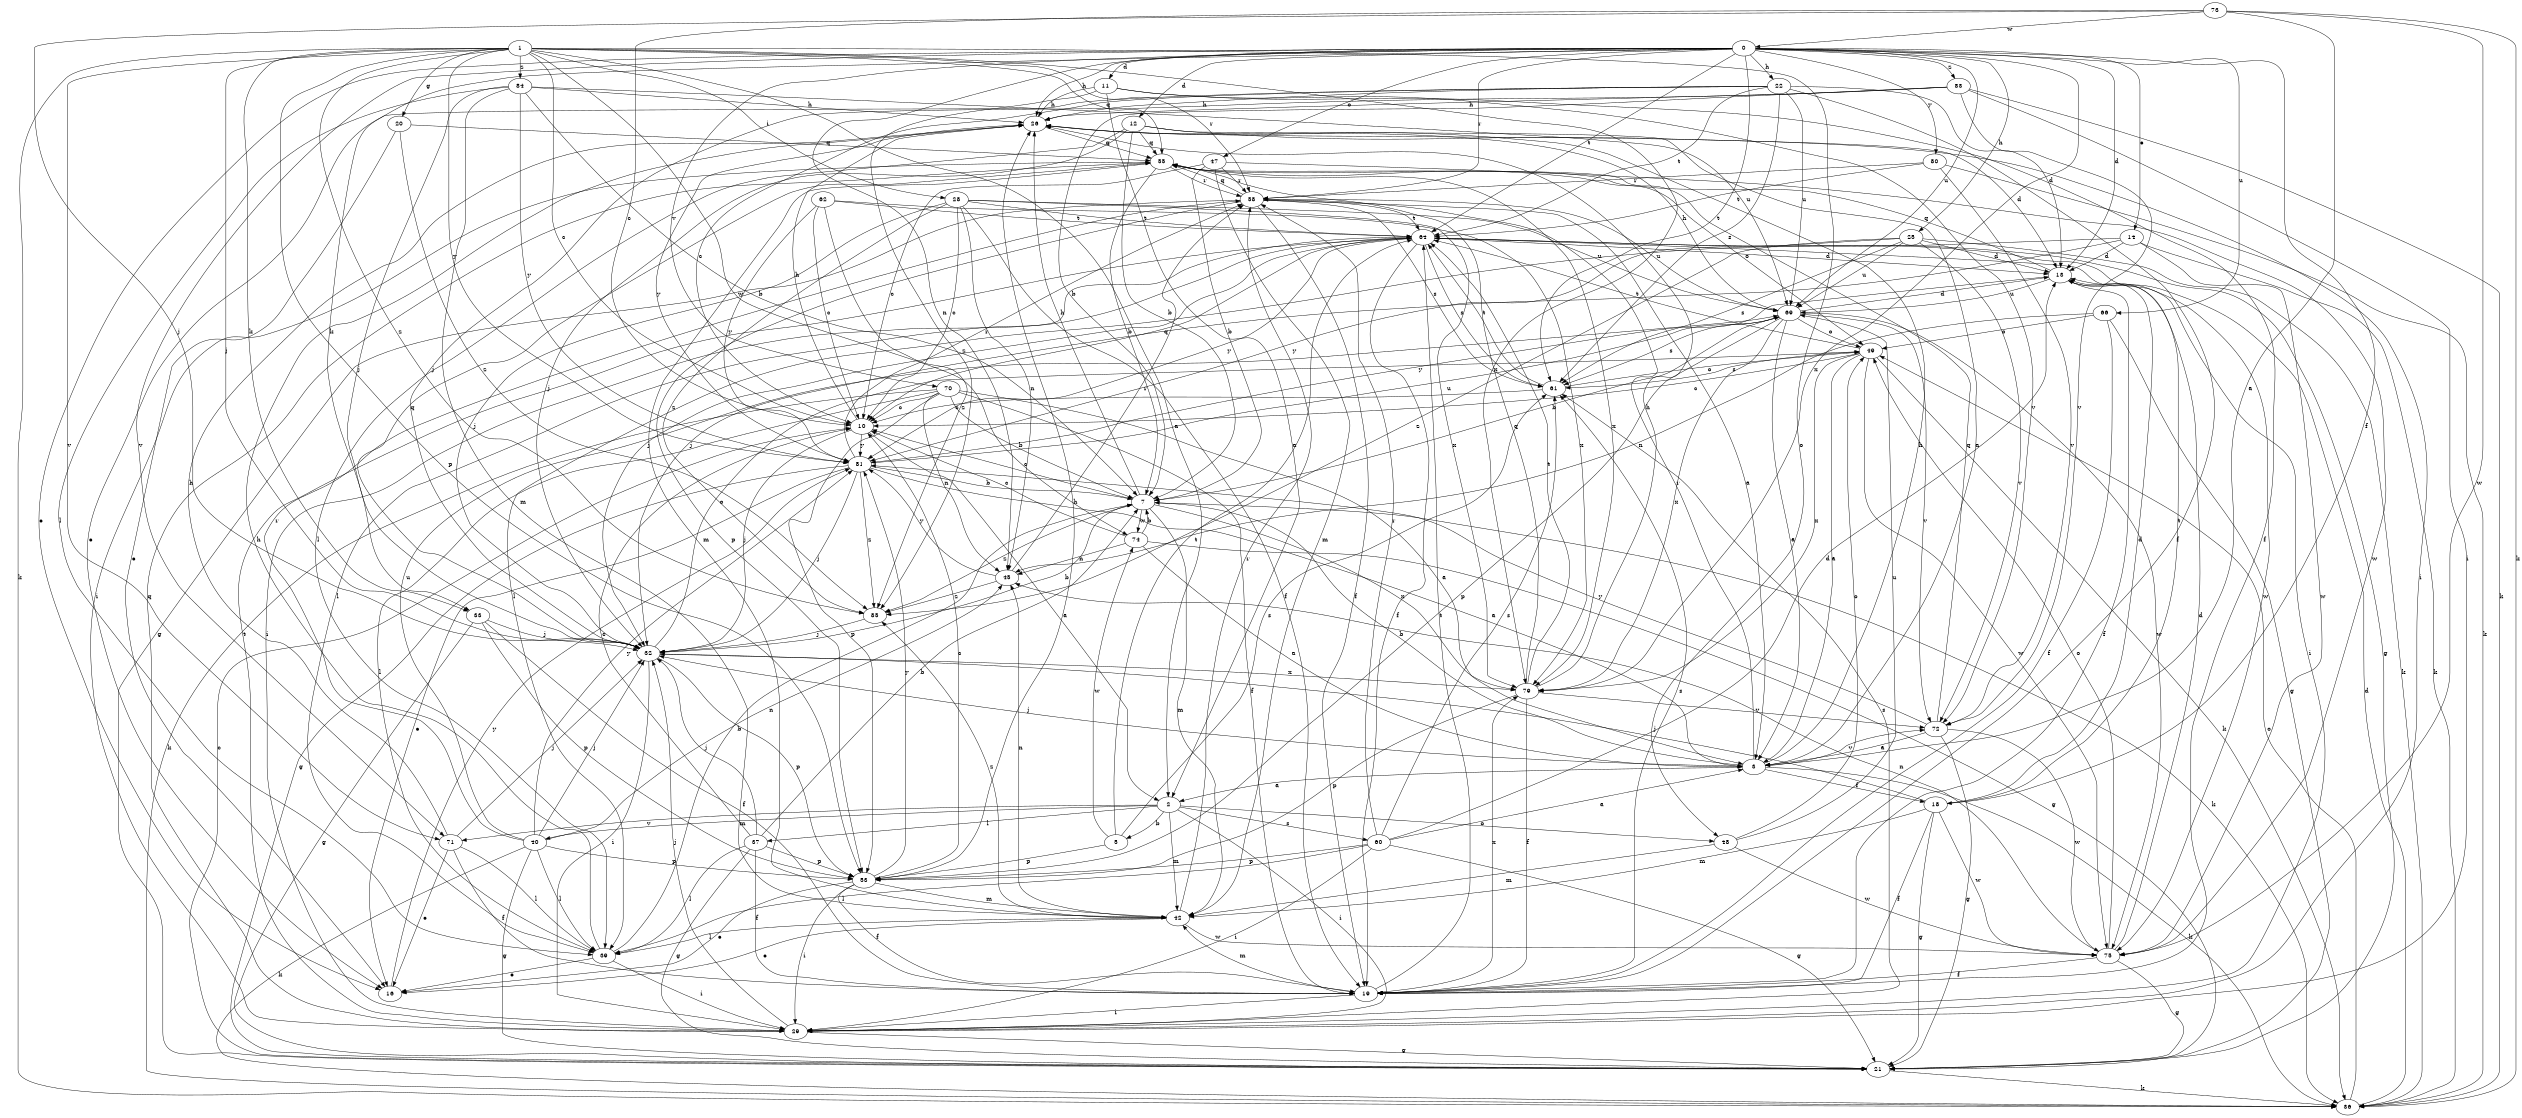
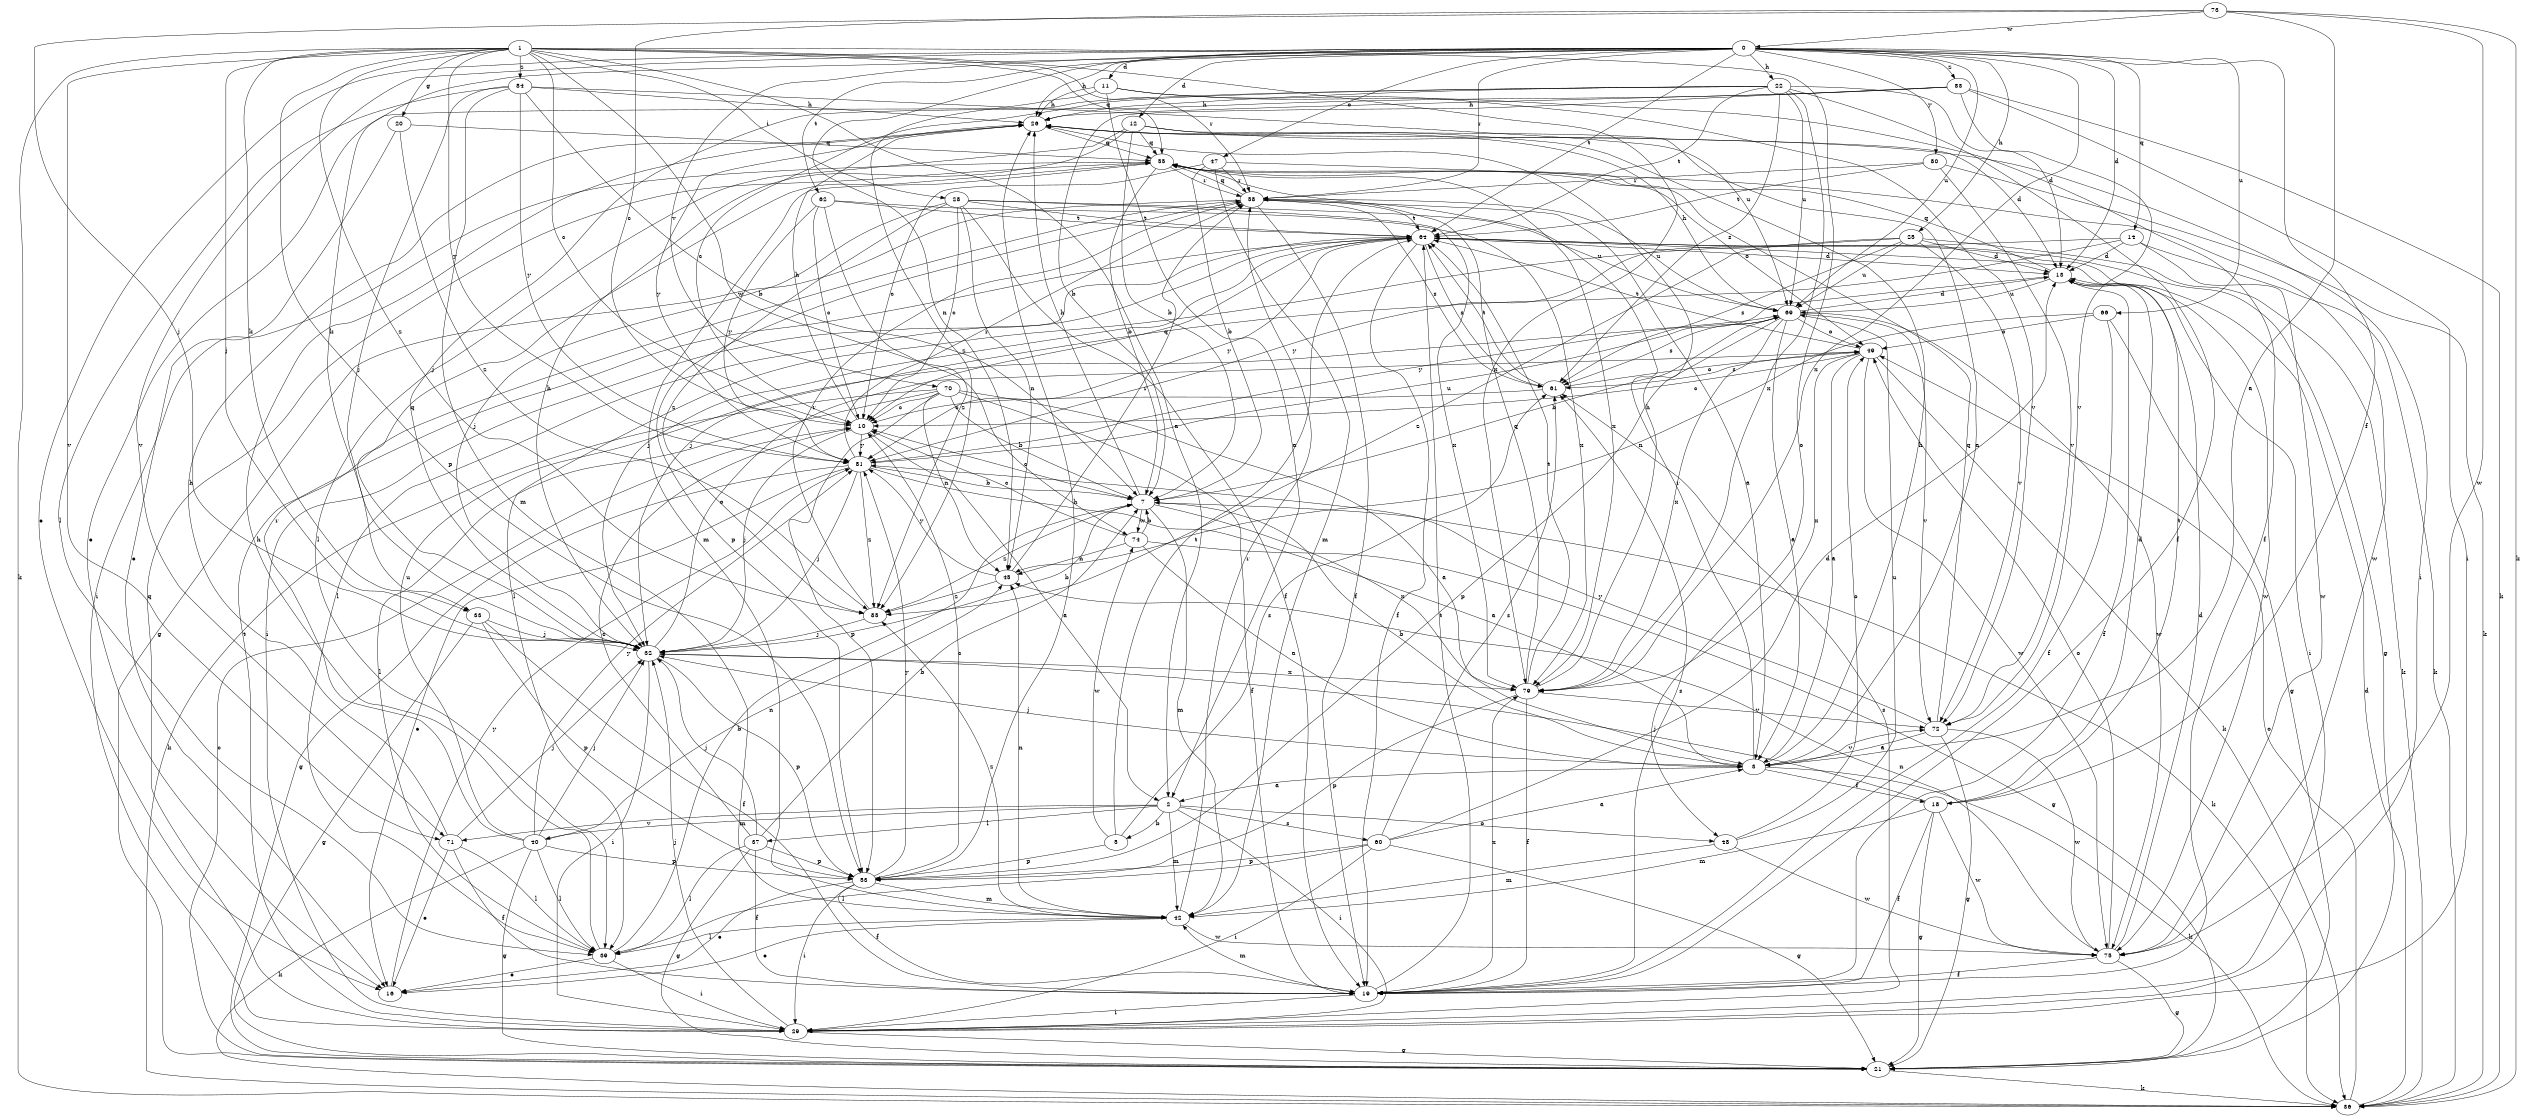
(2142, 143) -> (2142, 143)
(1671, 238) -> (1078, 65)
(549, 389) -> (549, 389)
none -> (1748, 424)
(1393, 495) -> (905, 322)
